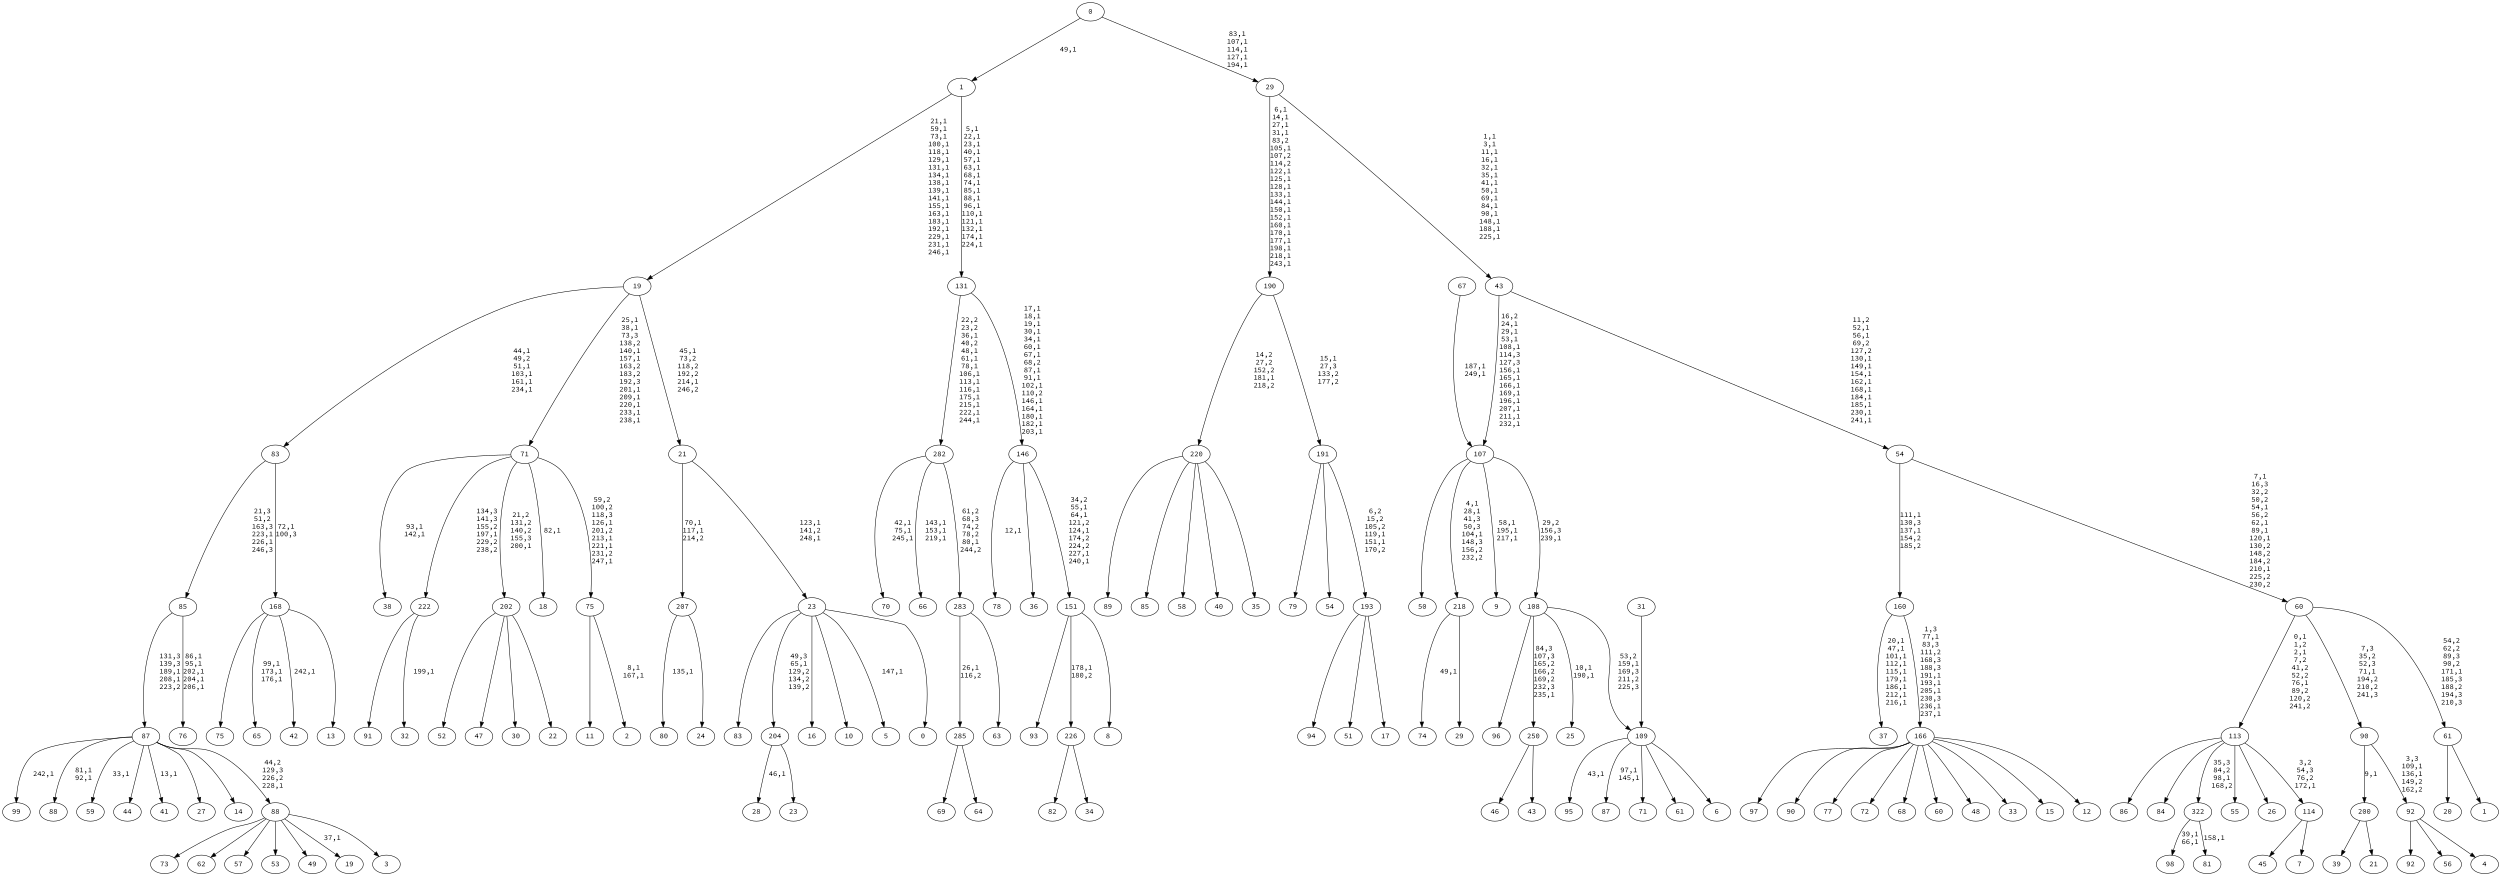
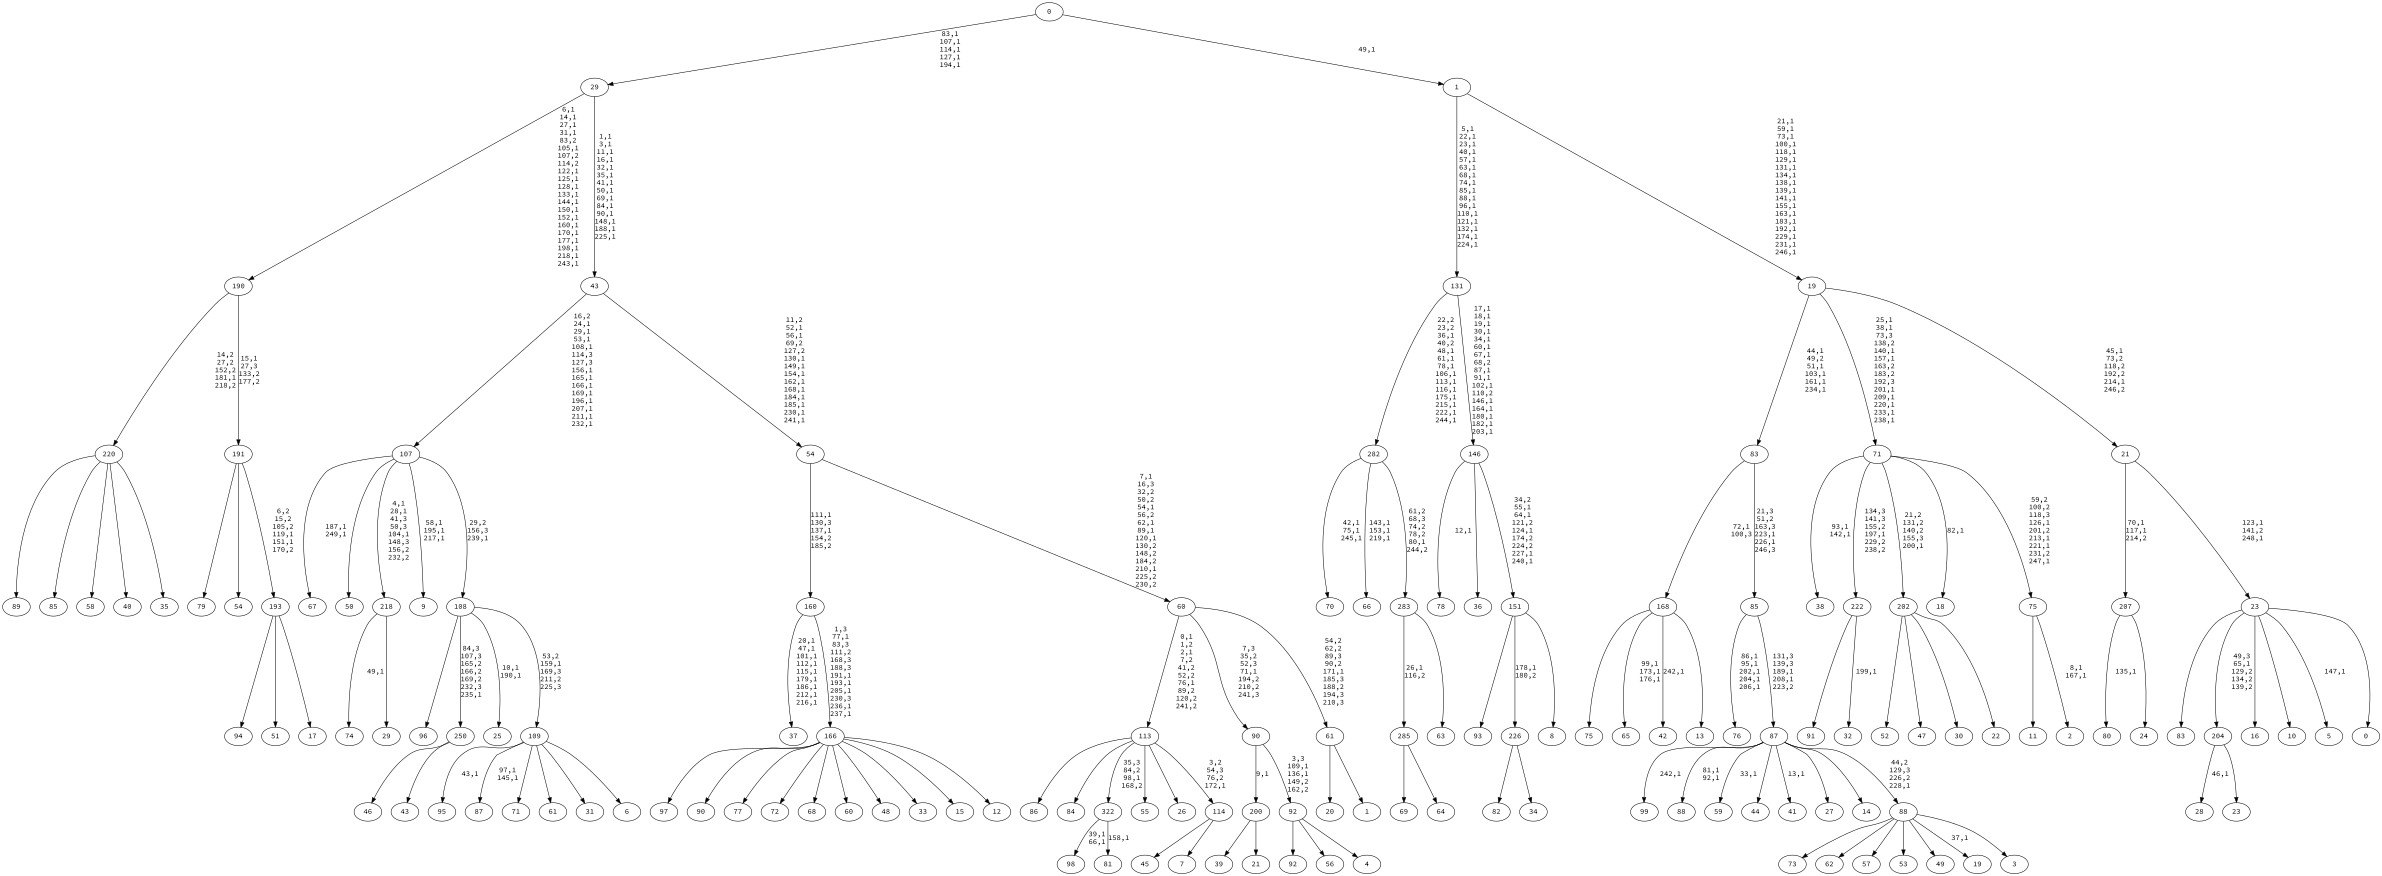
(1454, 370) -> (312, 497)
(1641, 669) -> (563, 771)
